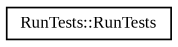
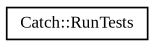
(89, 23) -> (77, 23)
